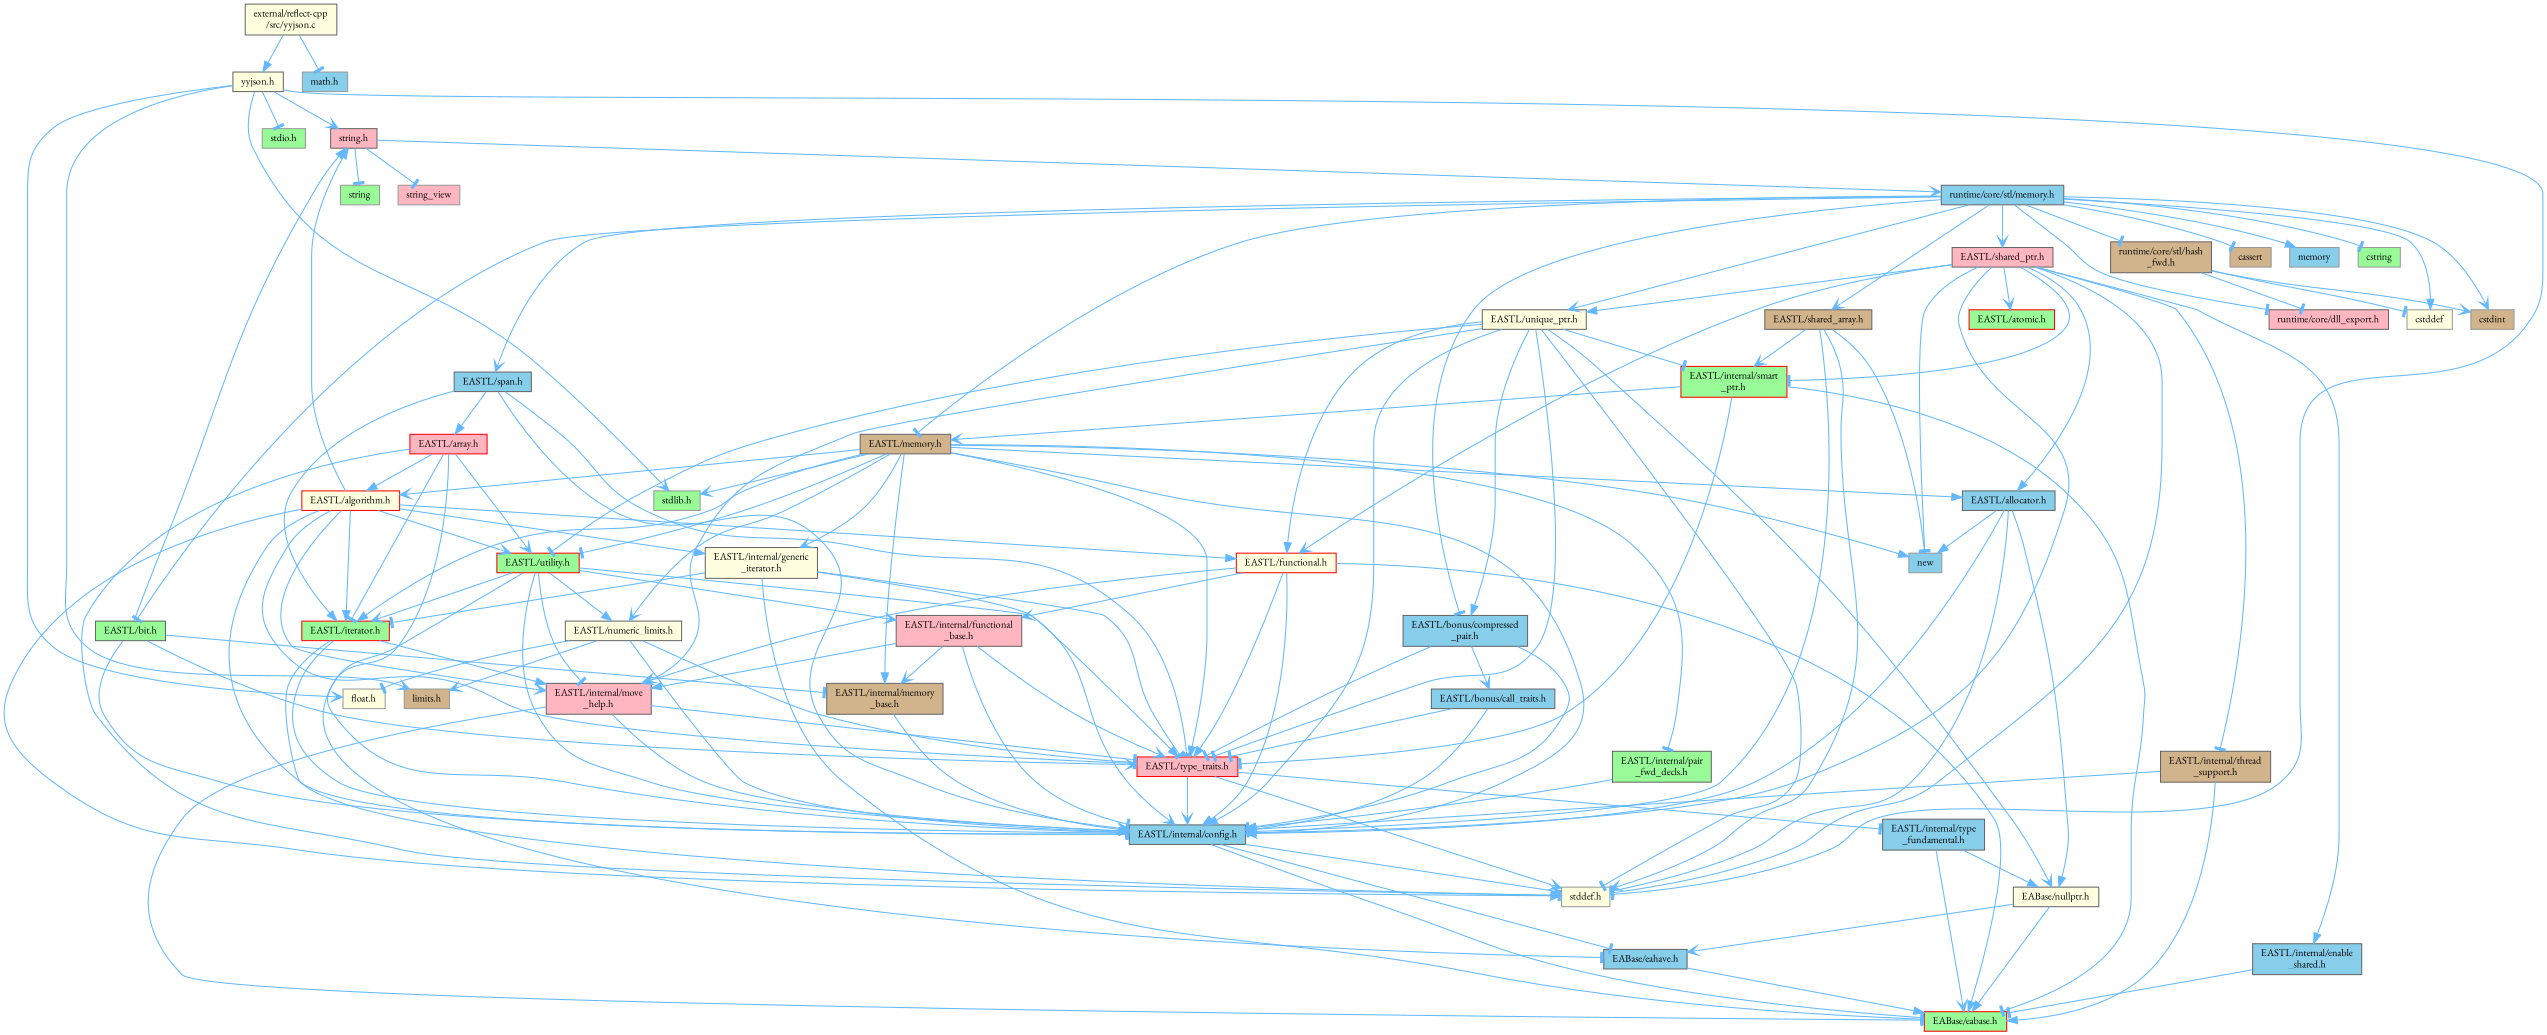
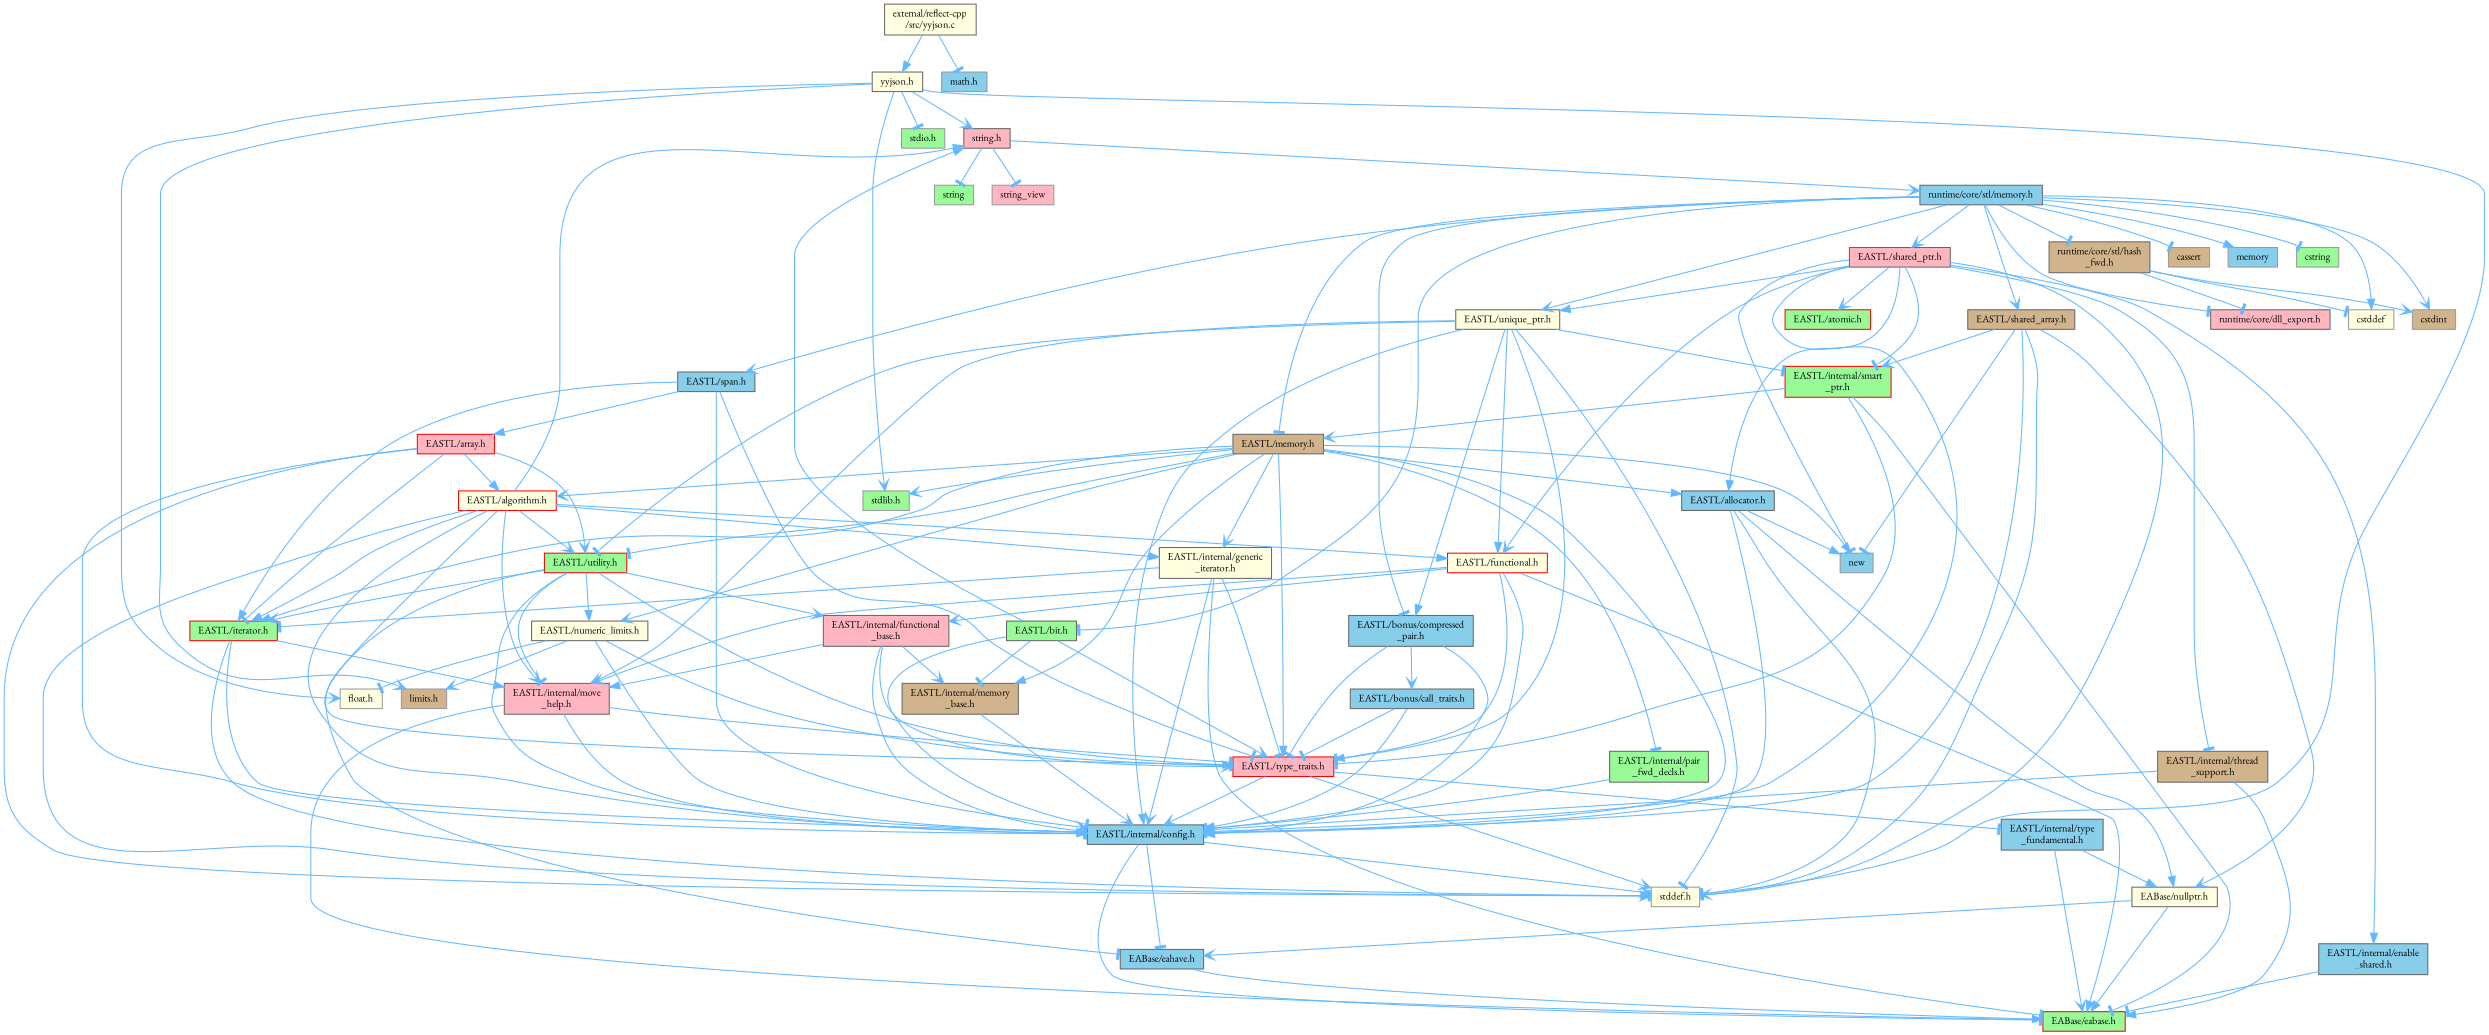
(1809, 568) -> (2259, 594)
